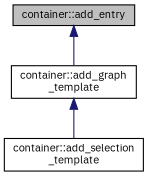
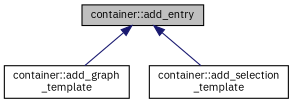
(74, 124) -> (182, 49)
